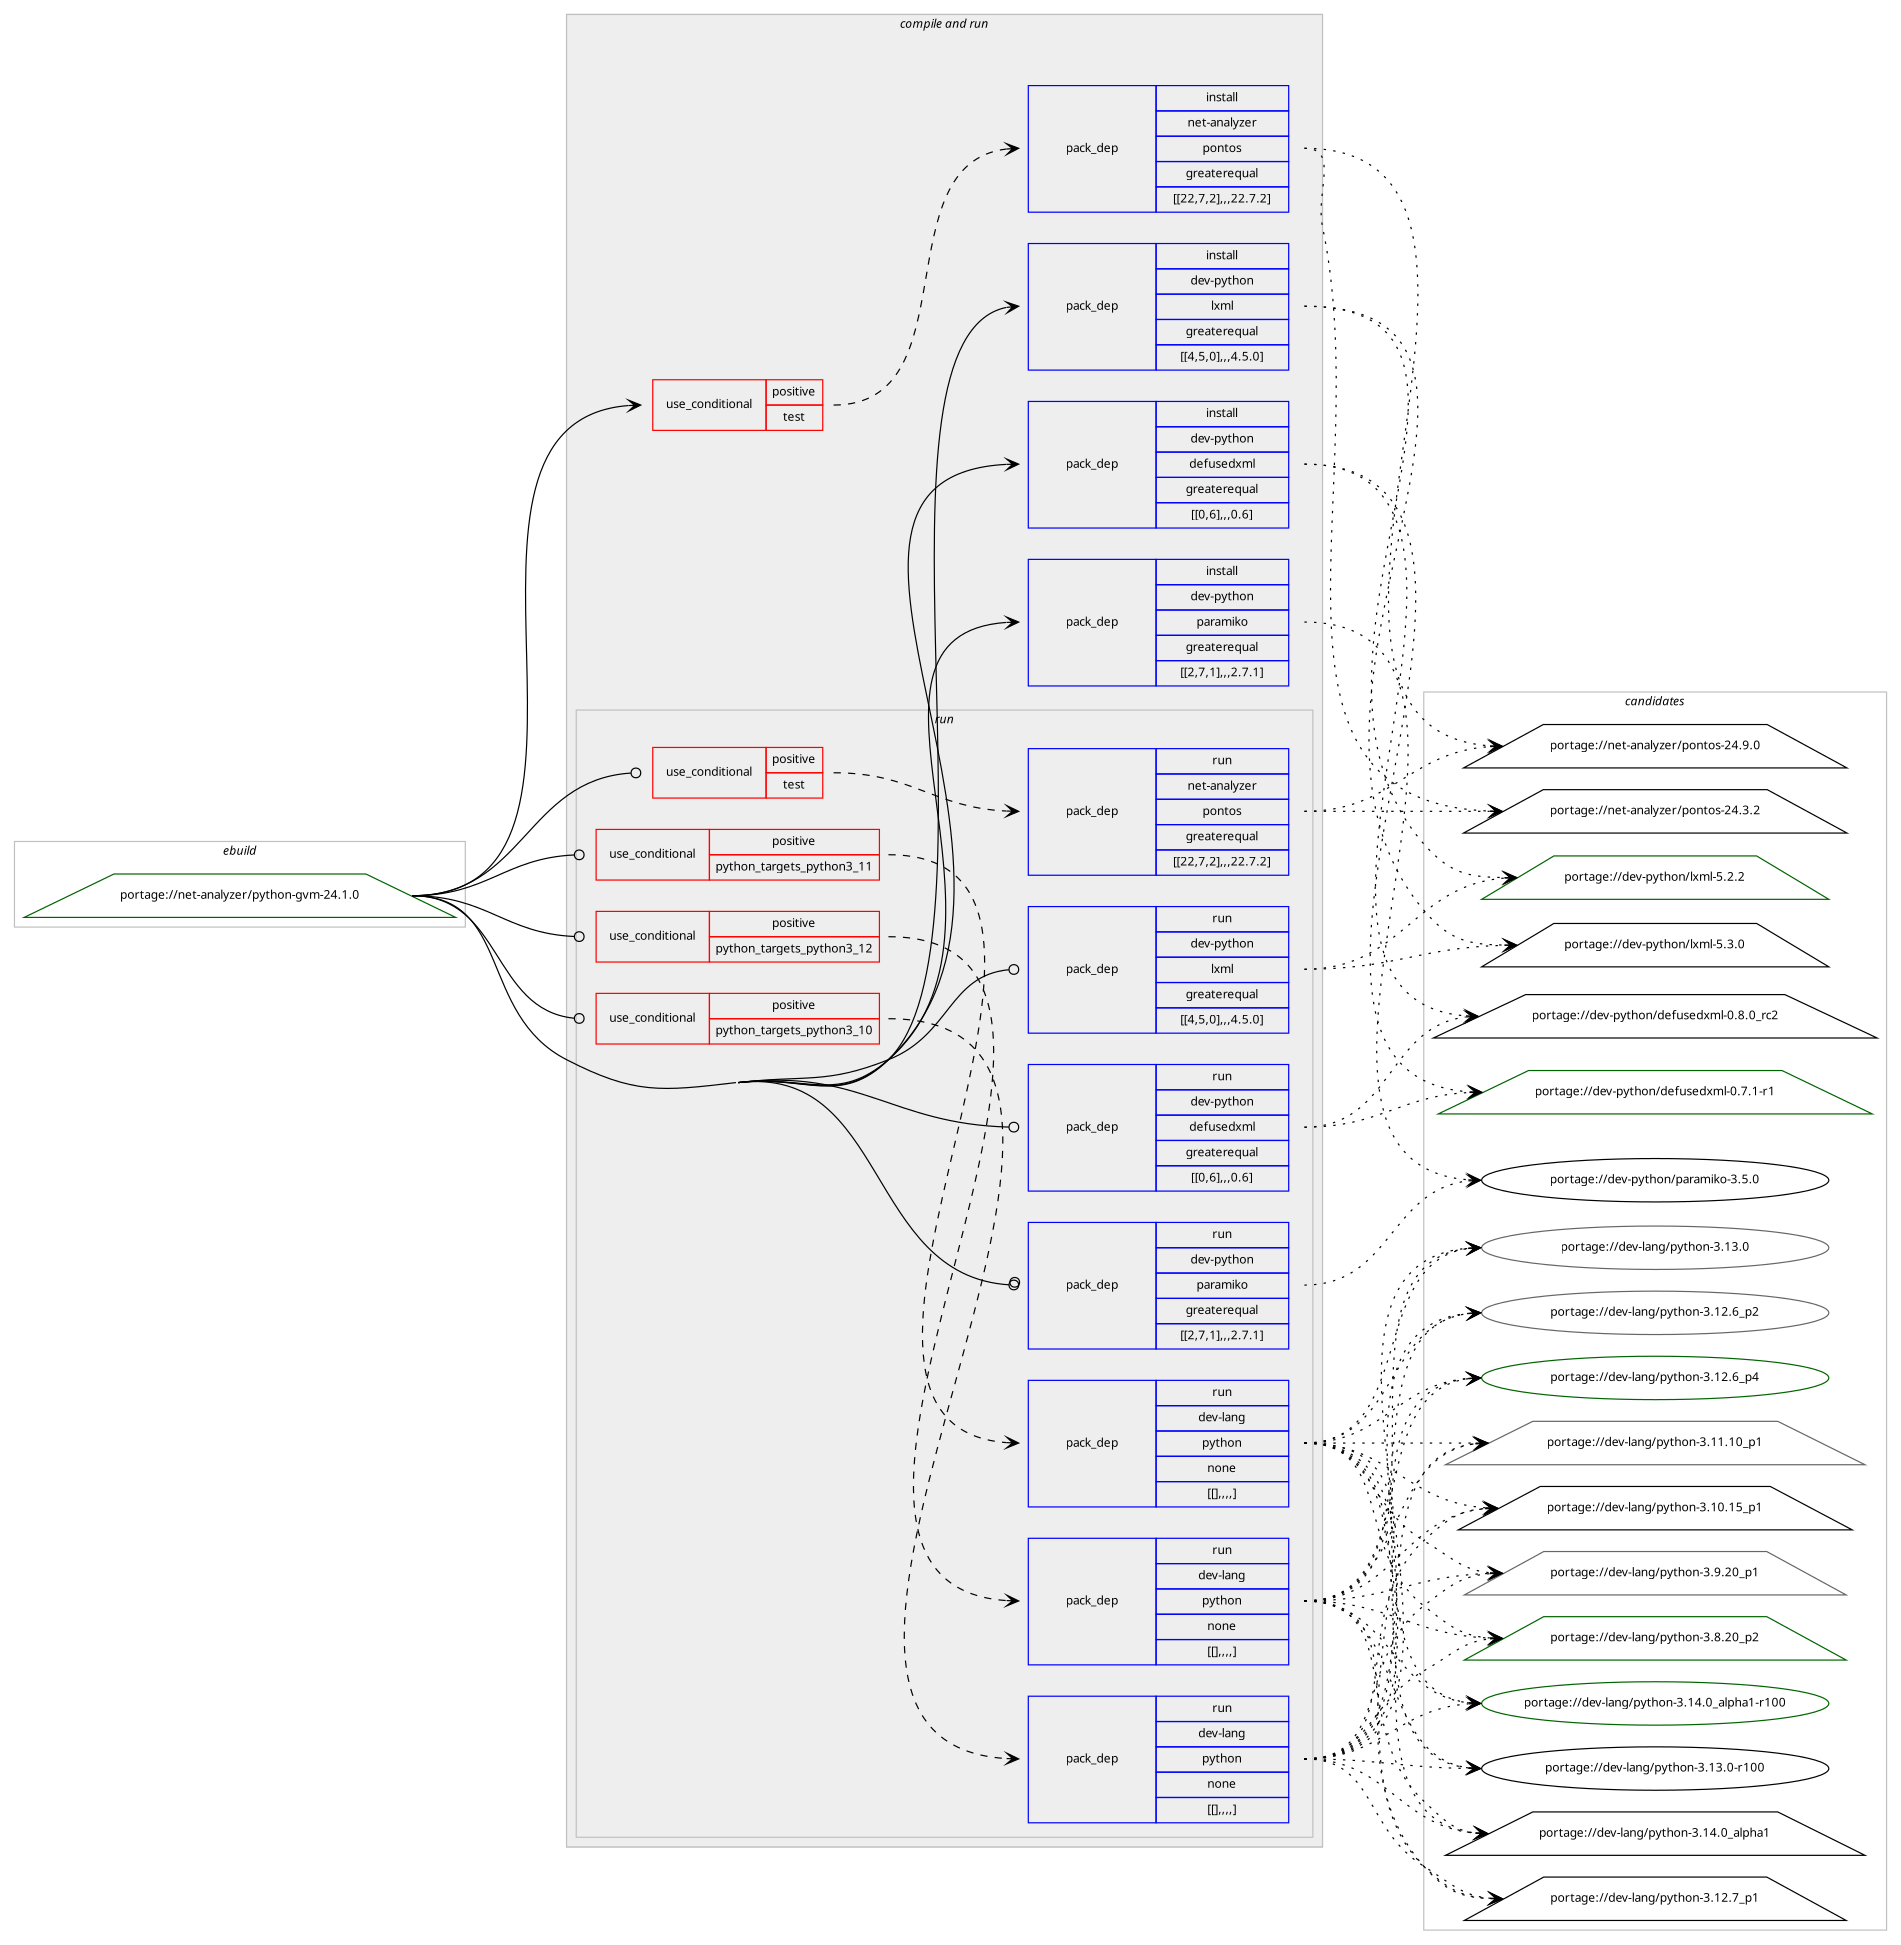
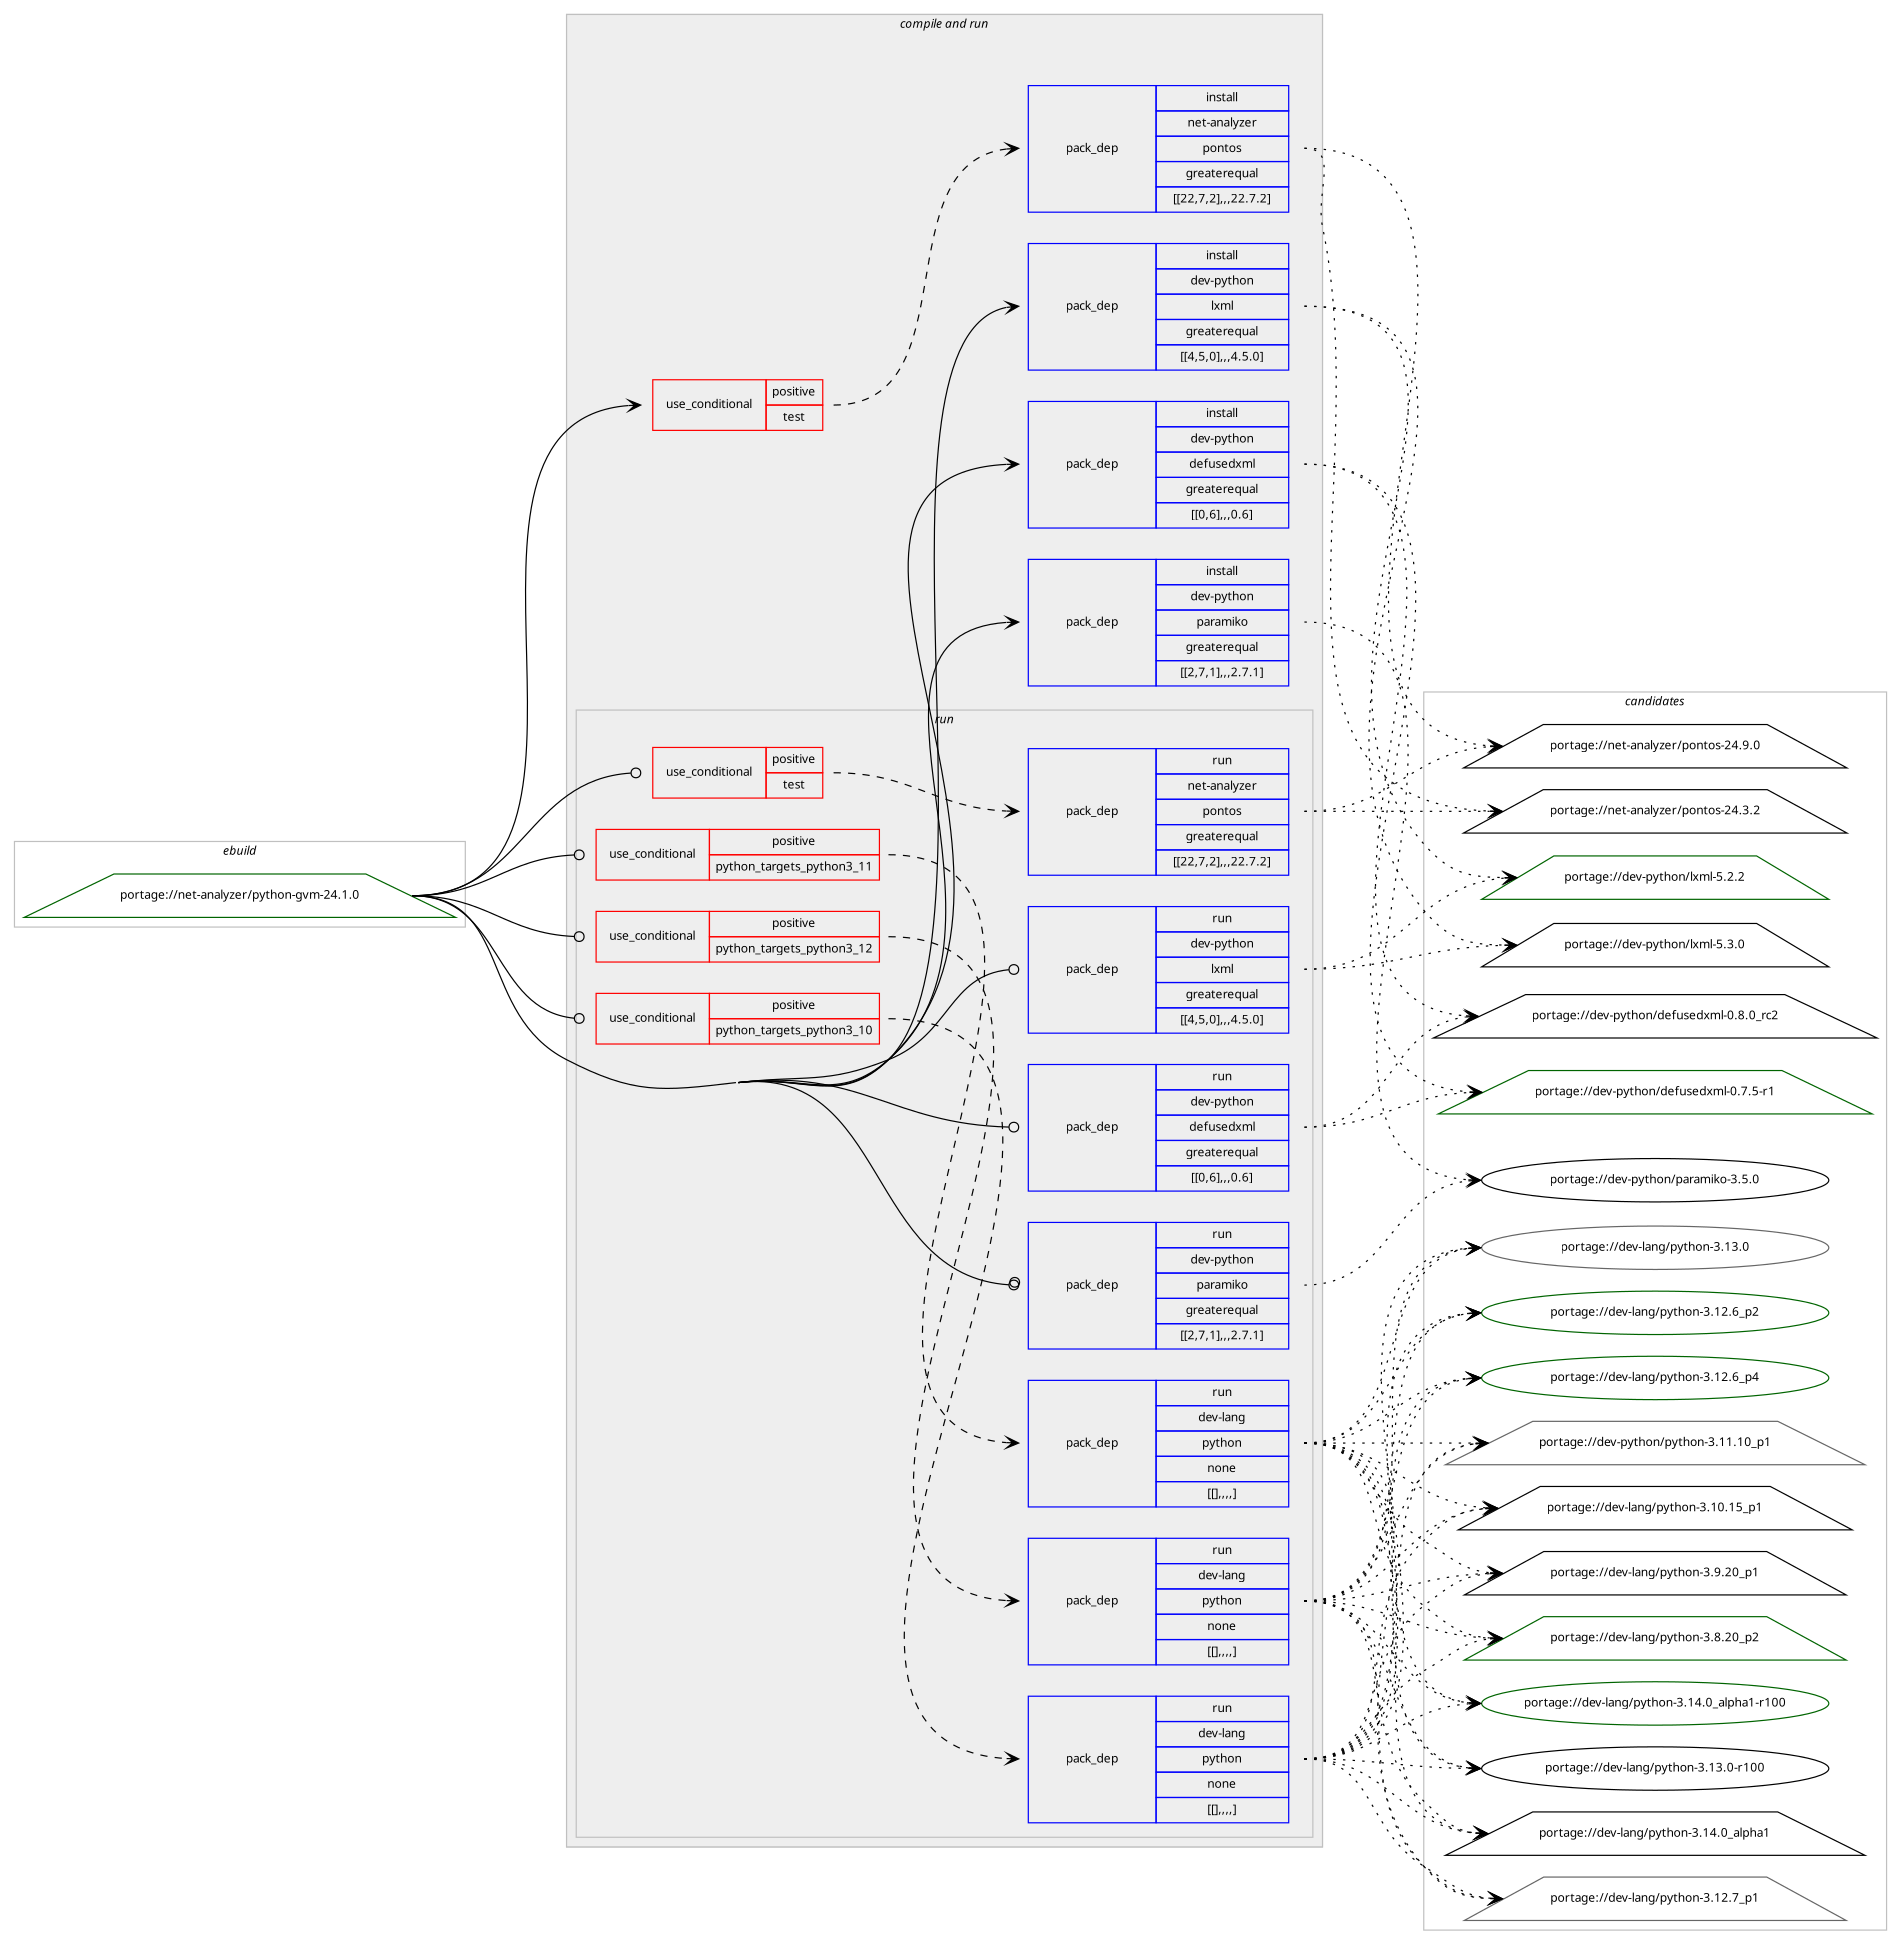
(1655, 1092) -> (1655, 1092)
(1655, 1313) -> (1655, 1313)
(1655, 1443) -> (1655, 1443)
(1655, 1573) -> (1655, 1573)
(1655, 1899) -> (1655, 1899)
